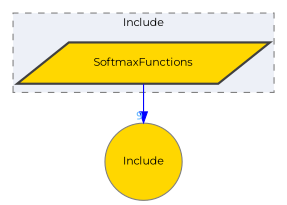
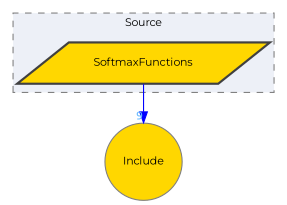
(144, 23) -> (144, 23)
